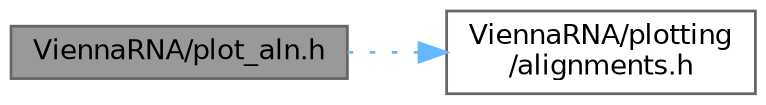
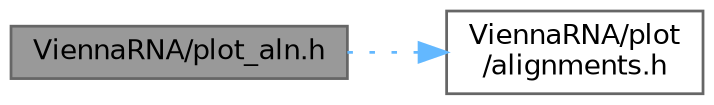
(601, 52) -> (575, 52)
